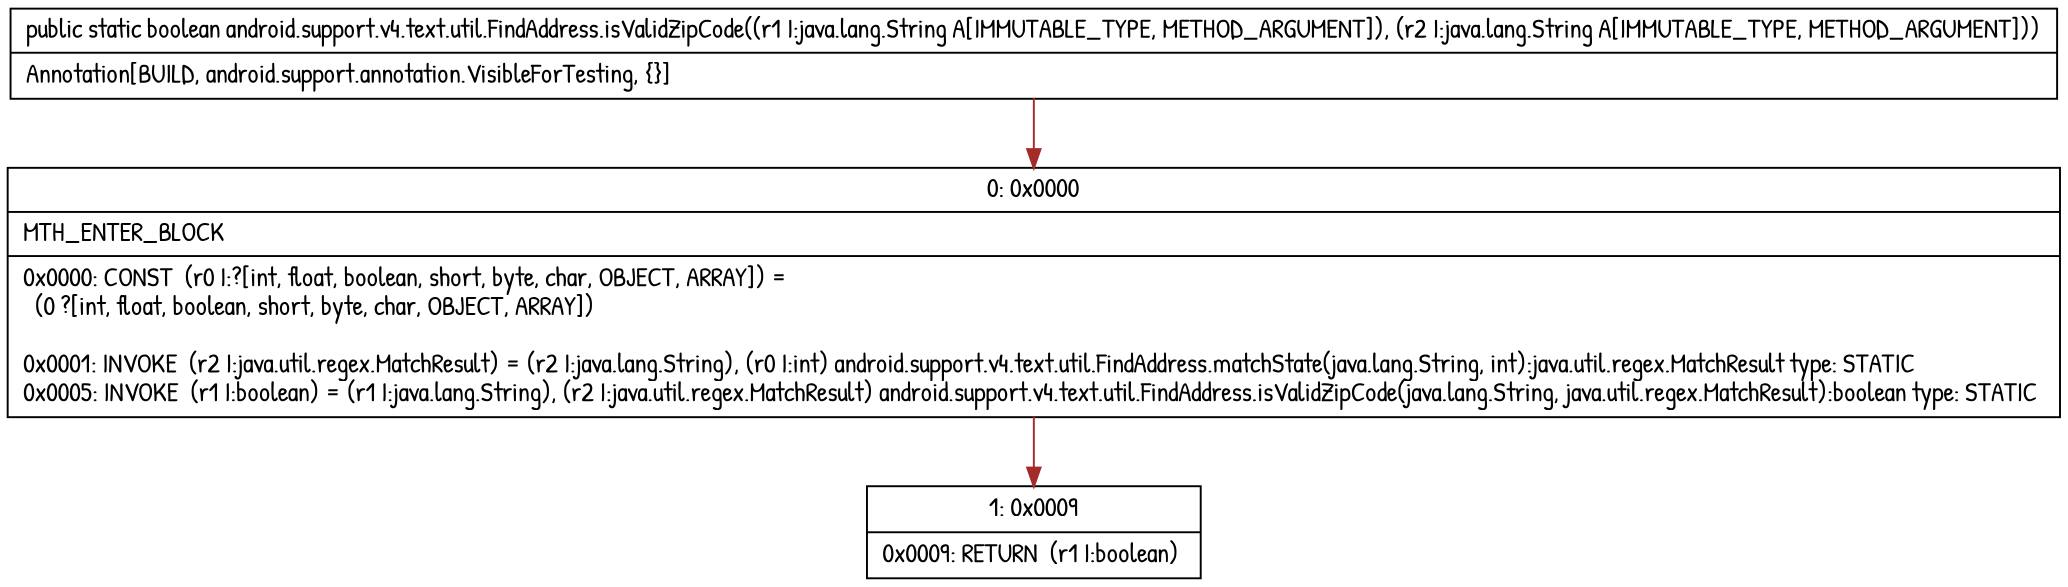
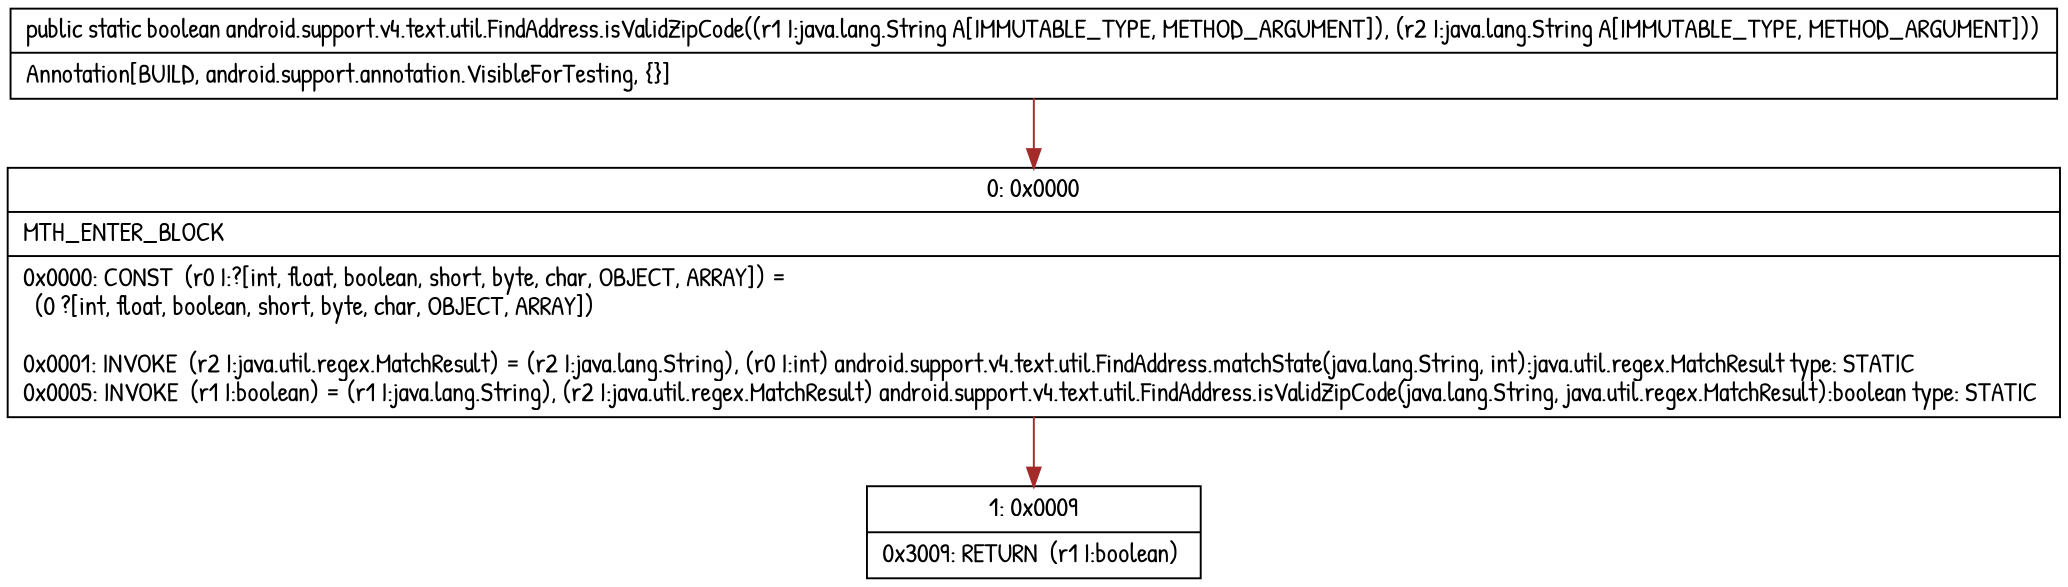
(1034, 554) -> (1034, 554)
